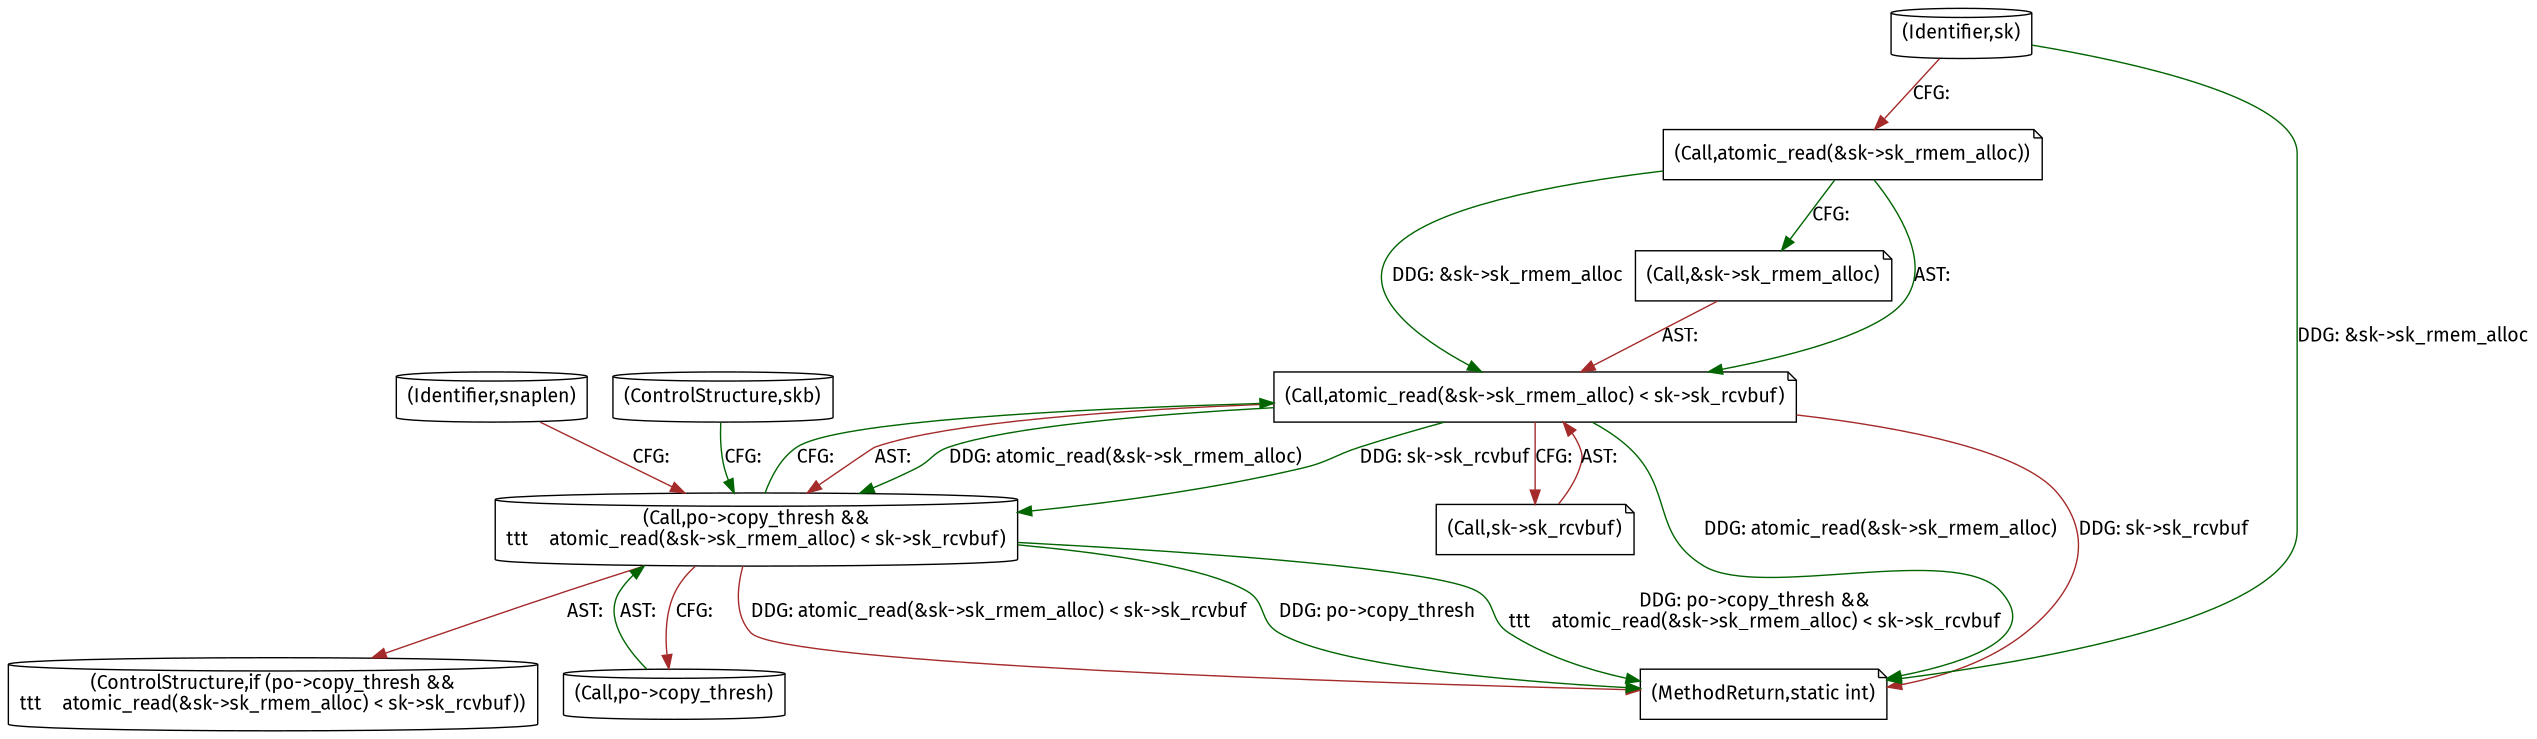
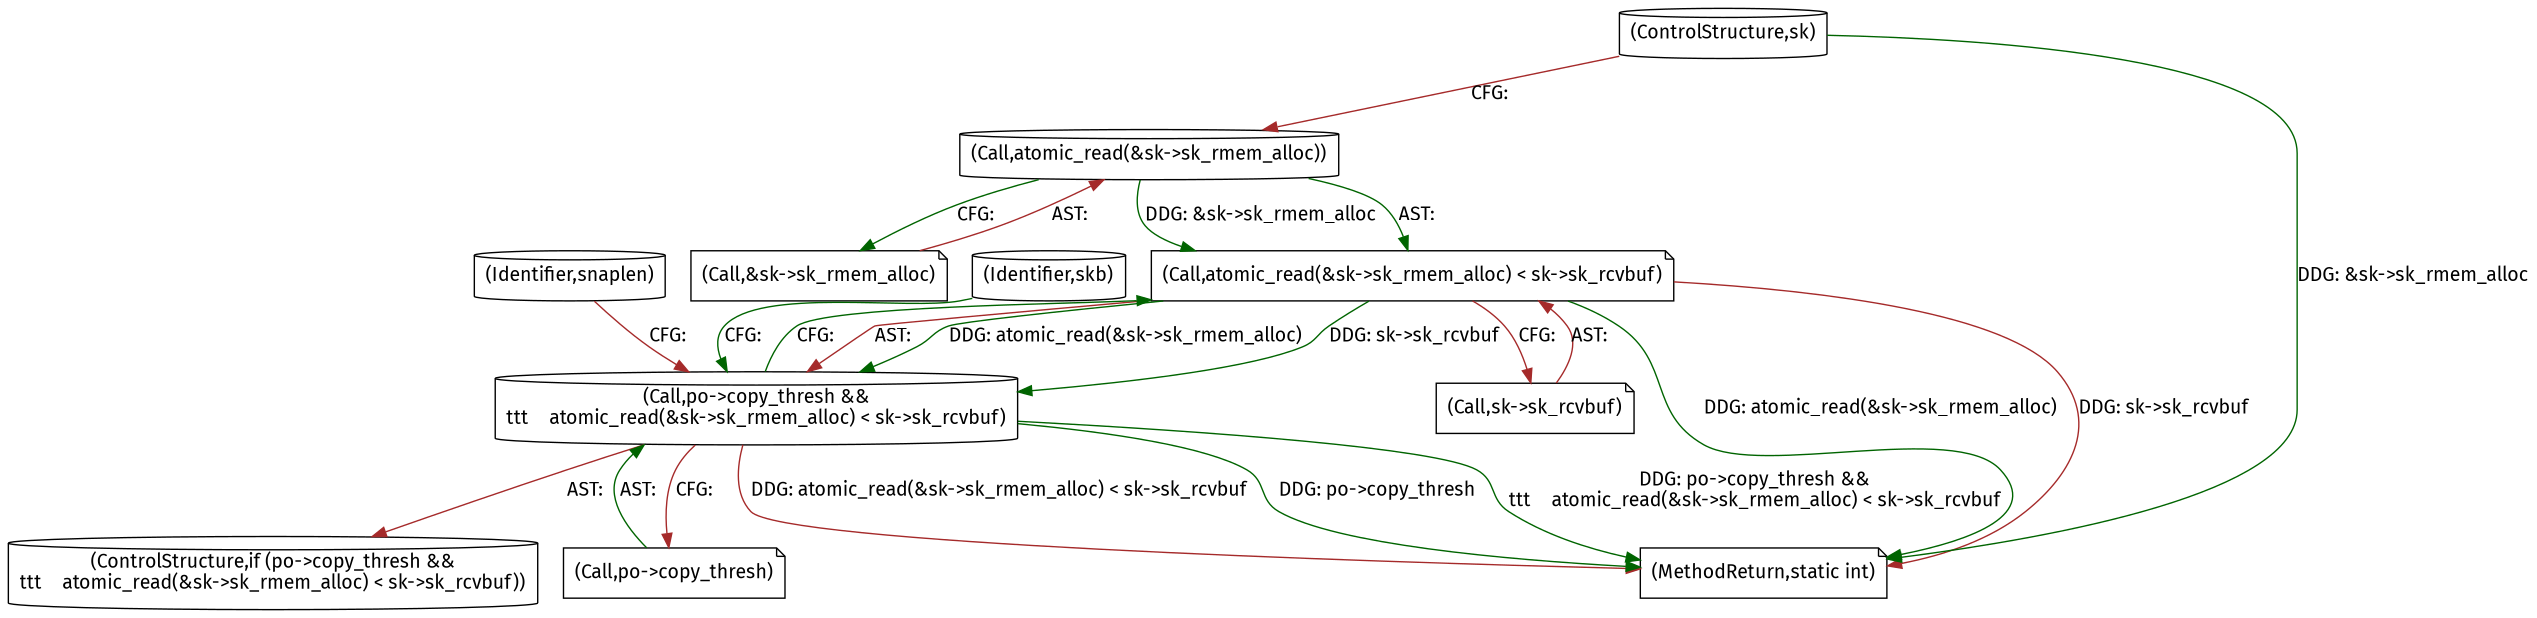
(1961, 33) -> (1723, 33)
(1853, 155) -> (1149, 155)
(1655, 333) -> (1007, 223)
(723, 397) -> (1049, 276)
(674, 694) -> (674, 573)
